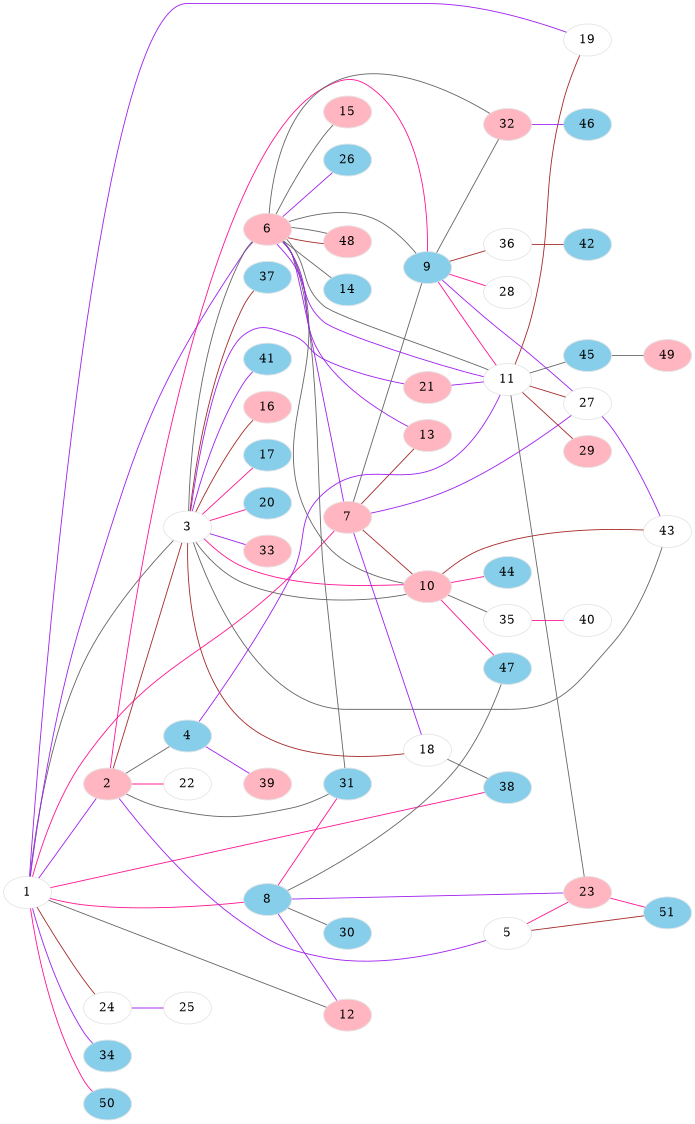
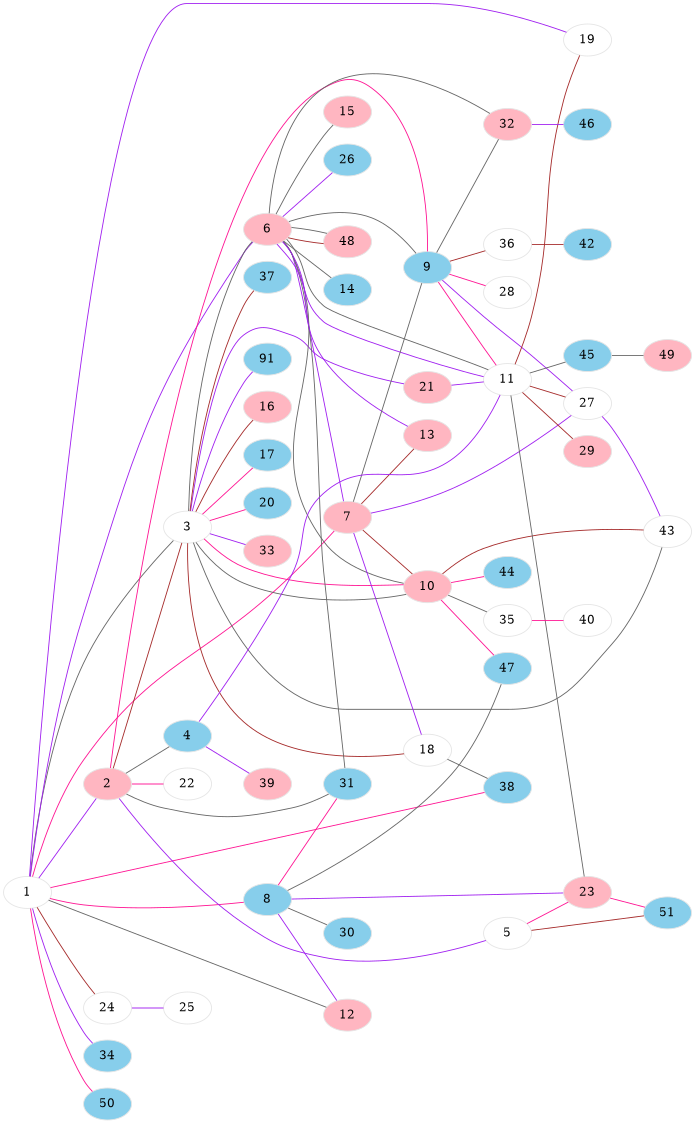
(268, 359) -> (268, 359)
